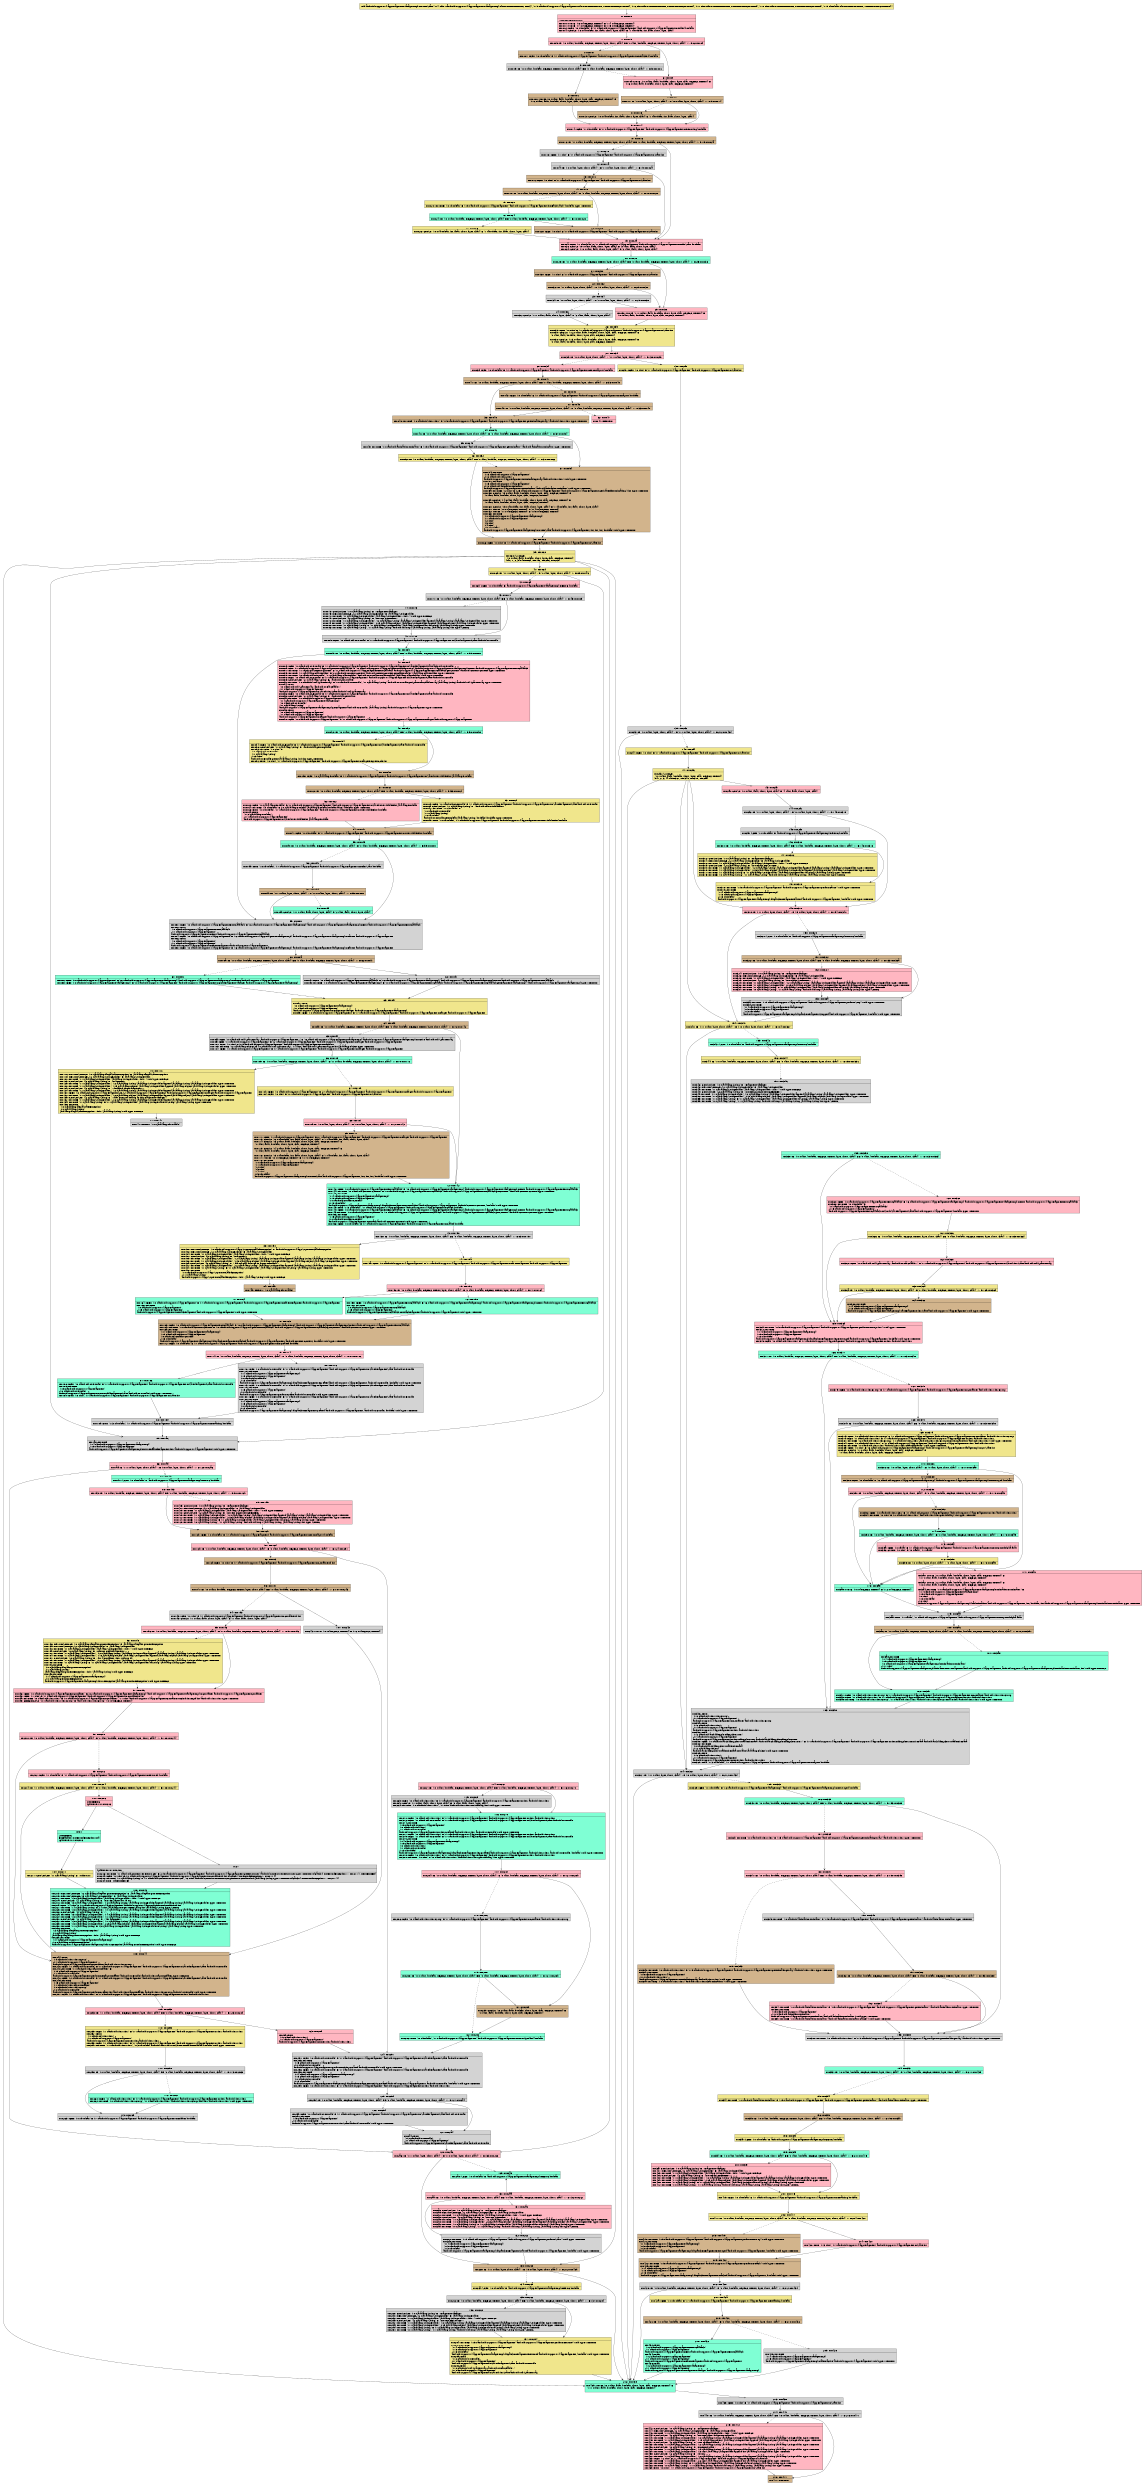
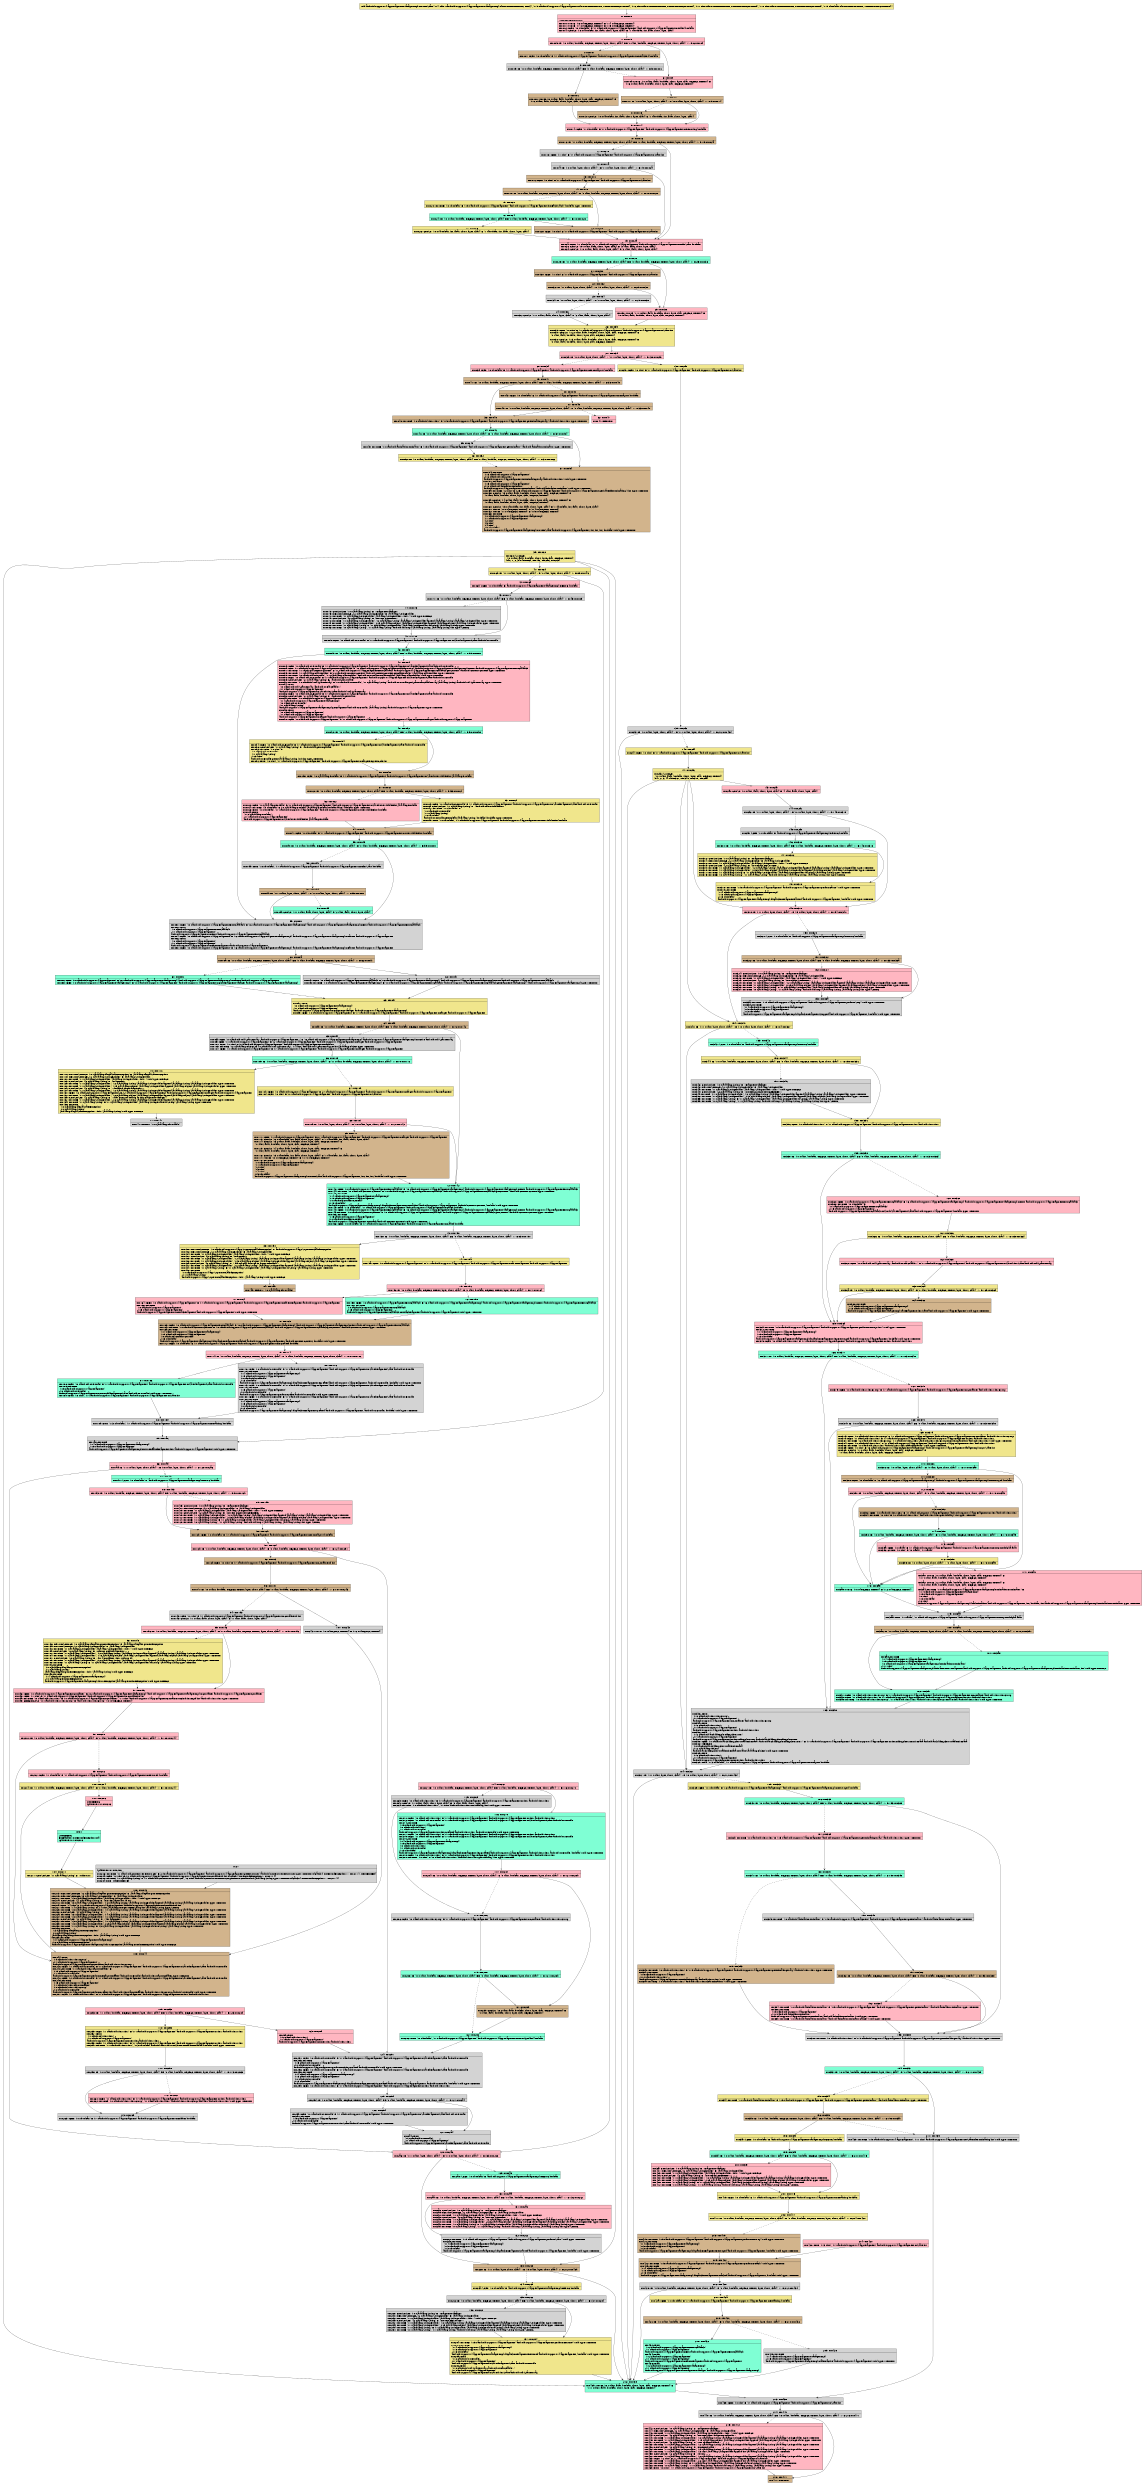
(603, 159) -> none
(624, 305) -> none
(540, 541) -> none
(51, 806) -> none
(768, 1019) -> none
none -> (861, 1123)
(239, 1306) -> (239, 1306)
(702, 1744) -> (703, 1744)
(478, 1810) -> (404, 1873)
(163, 1835) -> none
(824, 1874) -> (824, 1874)
(140, 1917) -> (140, 1917)
(158, 2001) -> none
(171, 2098) -> (171, 2098)
none -> (933, 2138)
(506, 2186) -> (504, 2185)
(826, 2230) -> none
(668, 2357) -> (668, 2357)
